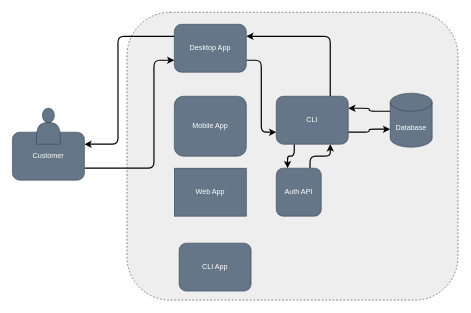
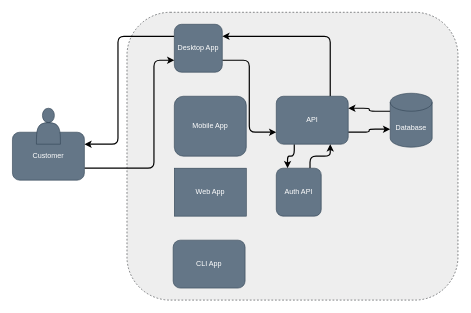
(210, 48) -> (198, 48)
(312, 120) -> (312, 120)
(215, 267) -> (209, 264)
